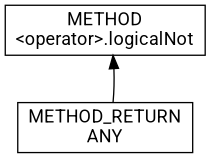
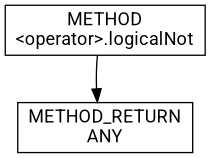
(114, 86) -> (96, 72)
